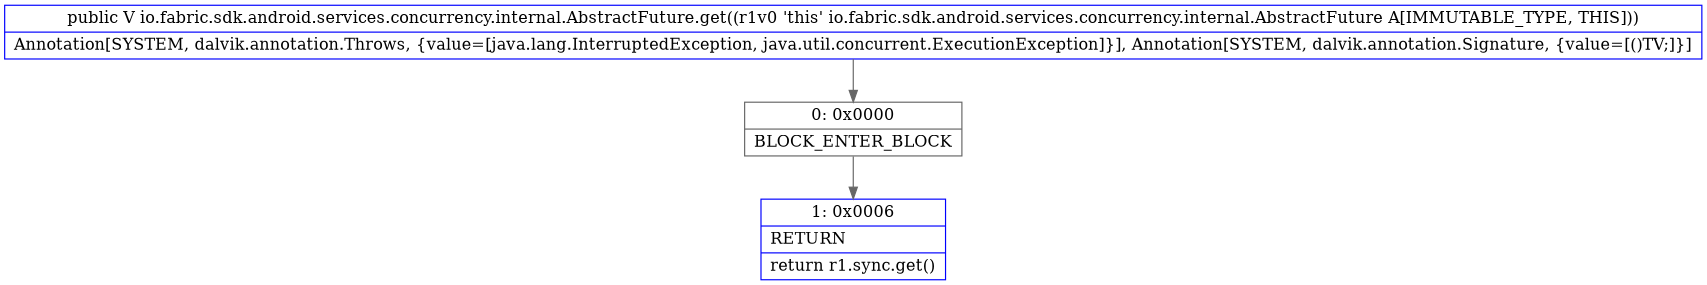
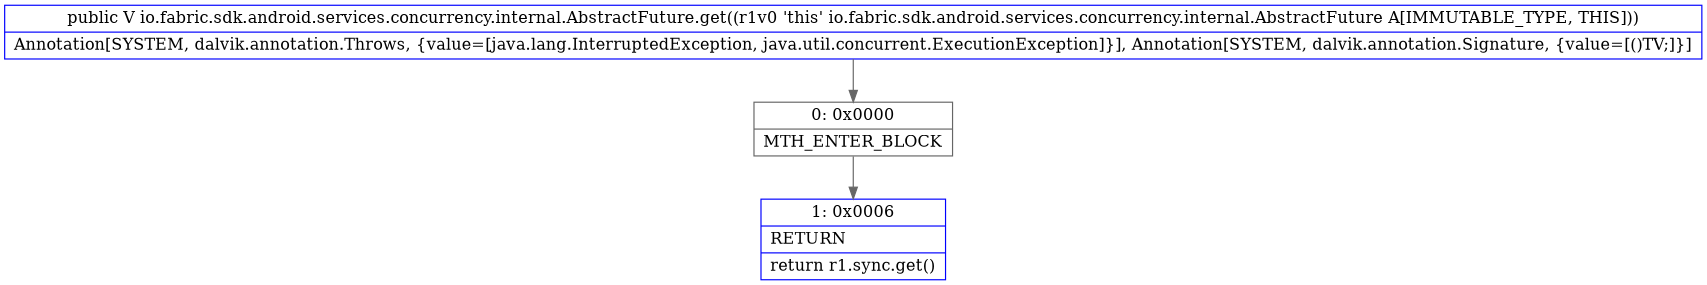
(853, 142) -> (853, 142)
